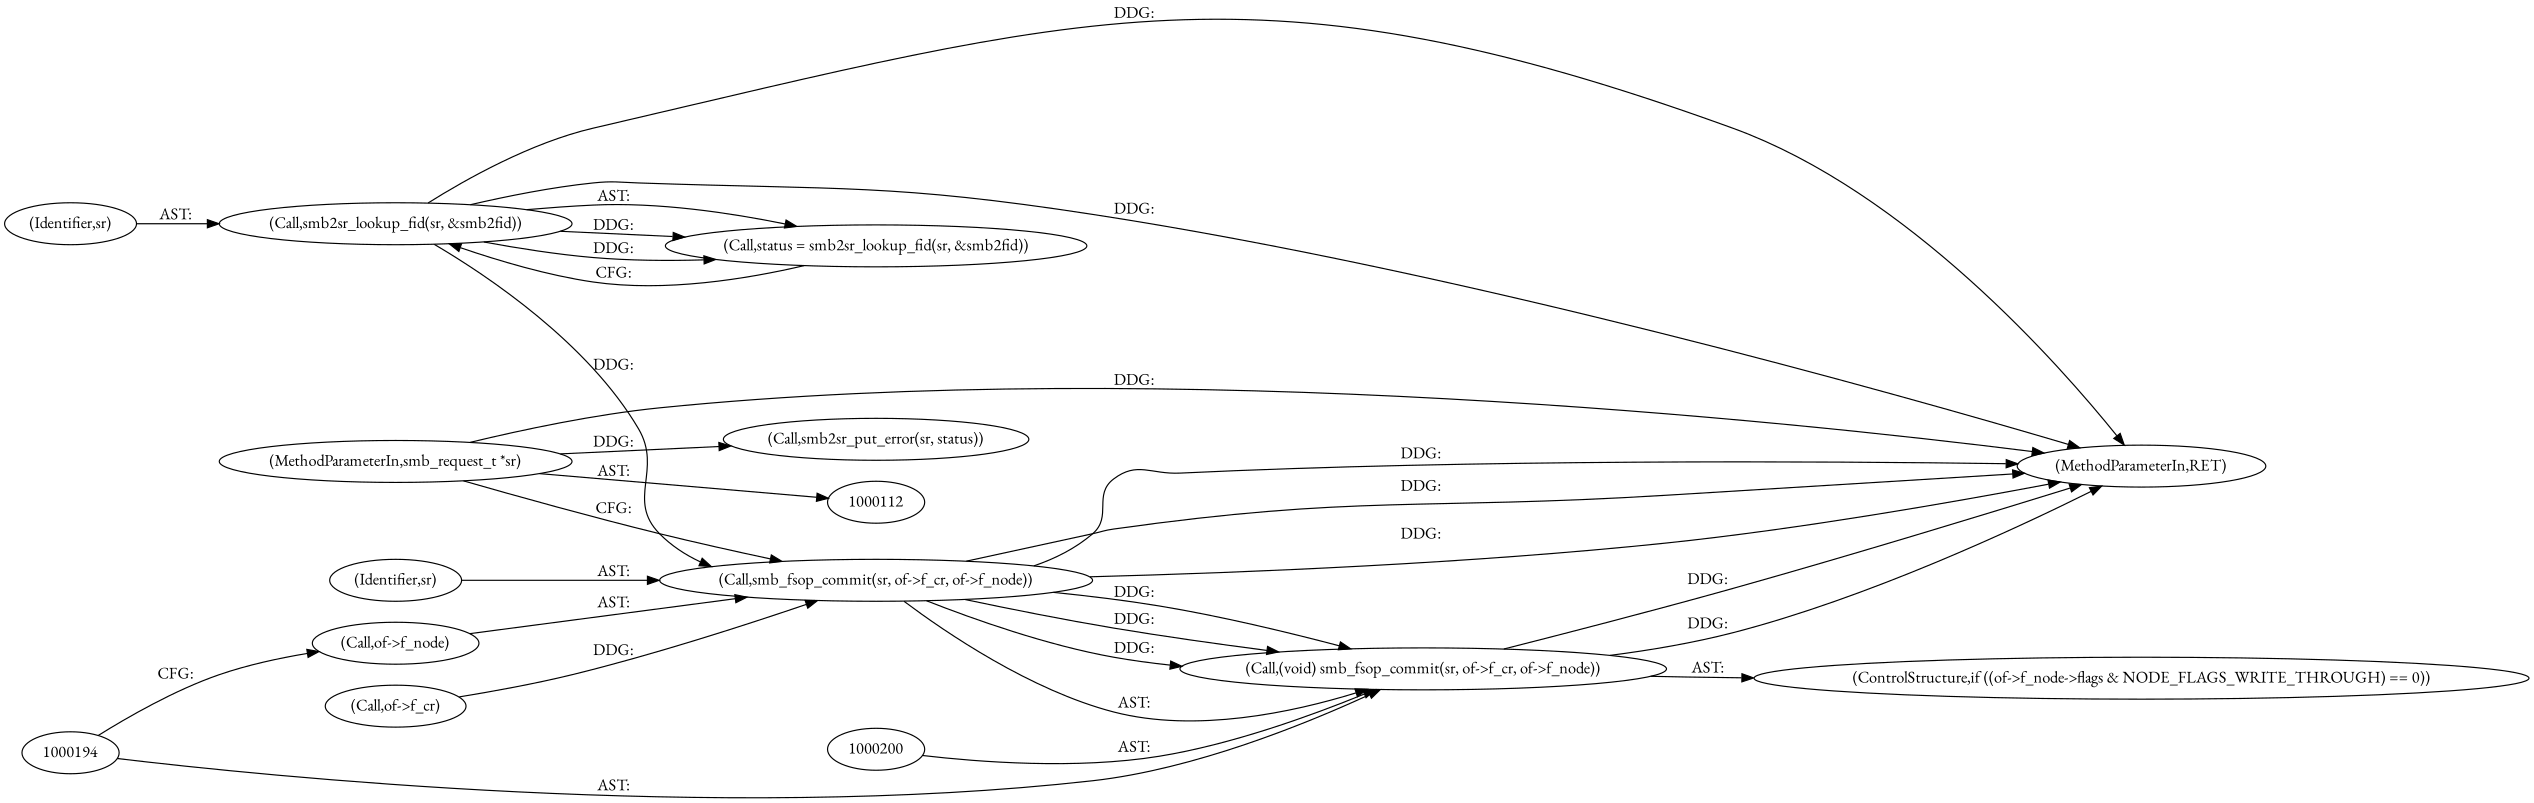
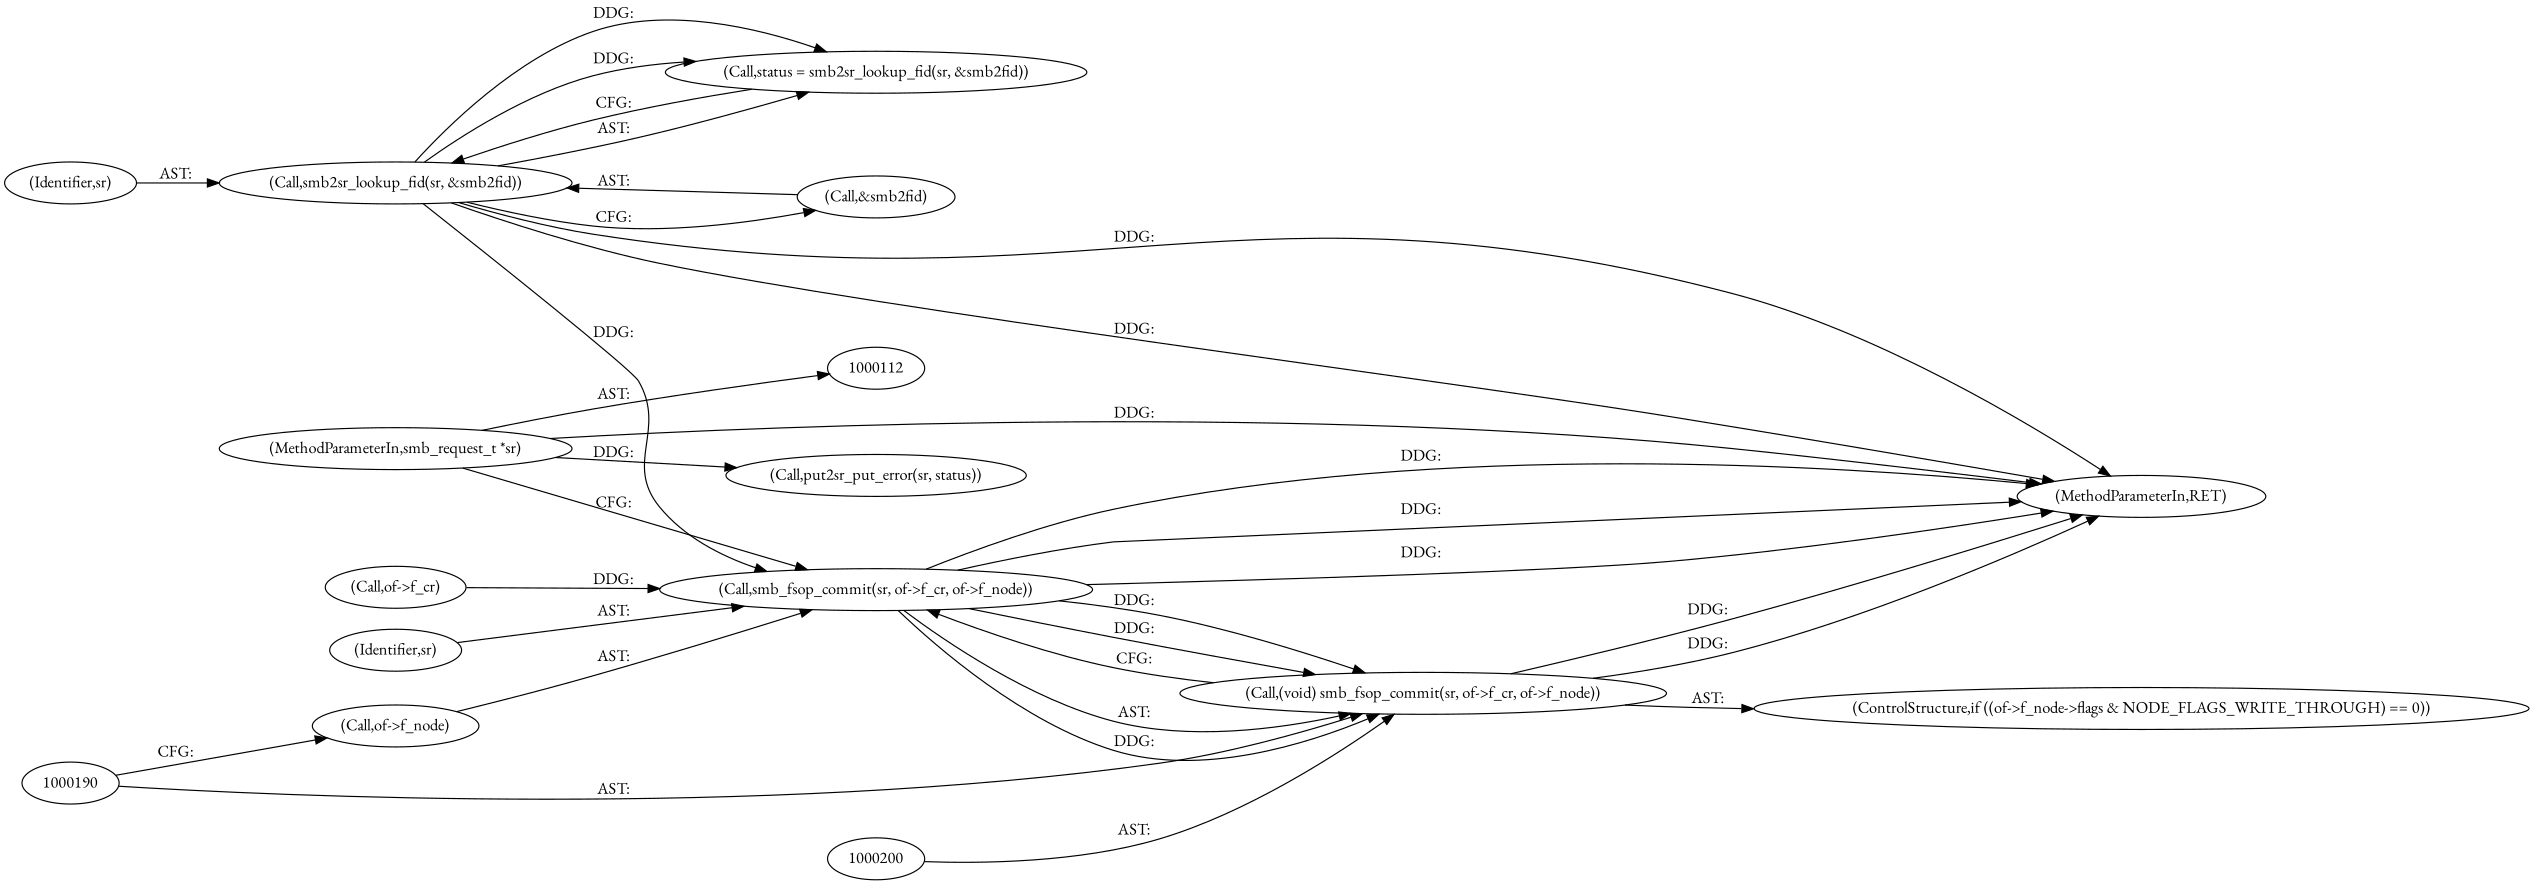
none -> (876, 197)
(876, 439) -> (876, 475)
none -> (1074, 658)
(71, 753) -> (71, 783)
